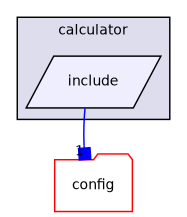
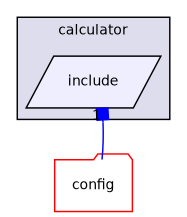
(84, 129) -> (103, 141)
